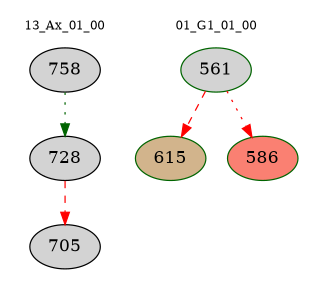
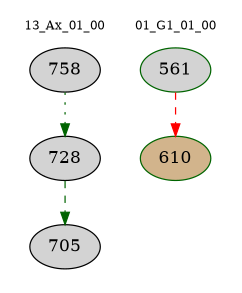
(171, 158) -> (176, 158)
(263, 158) -> none
(65, 197) -> (65, 197)
